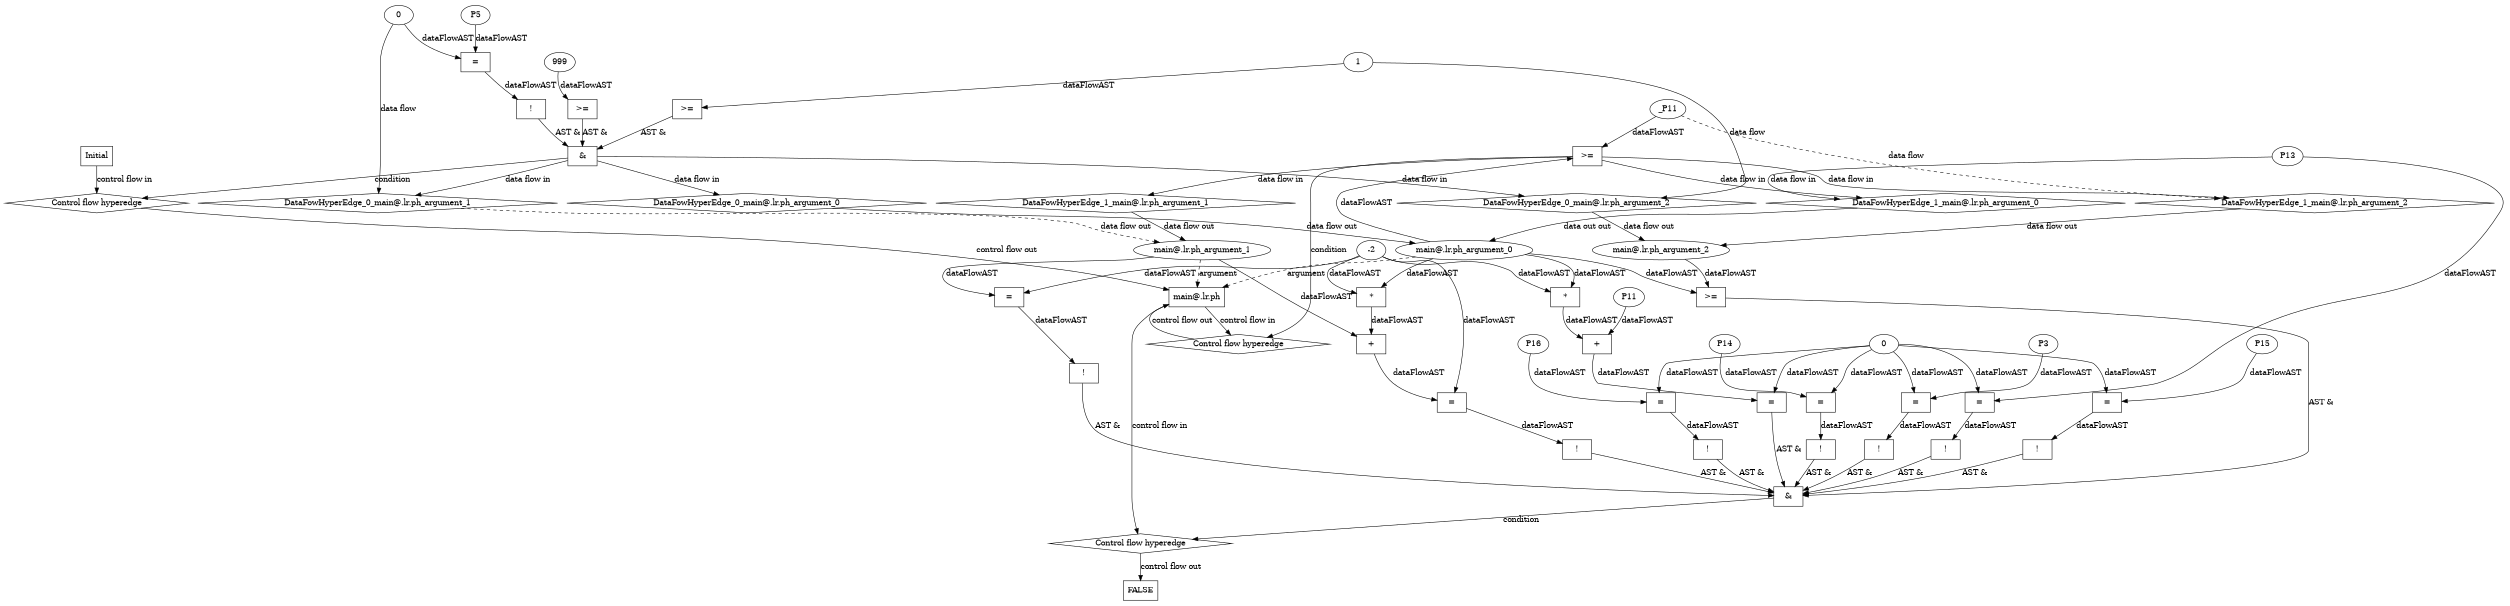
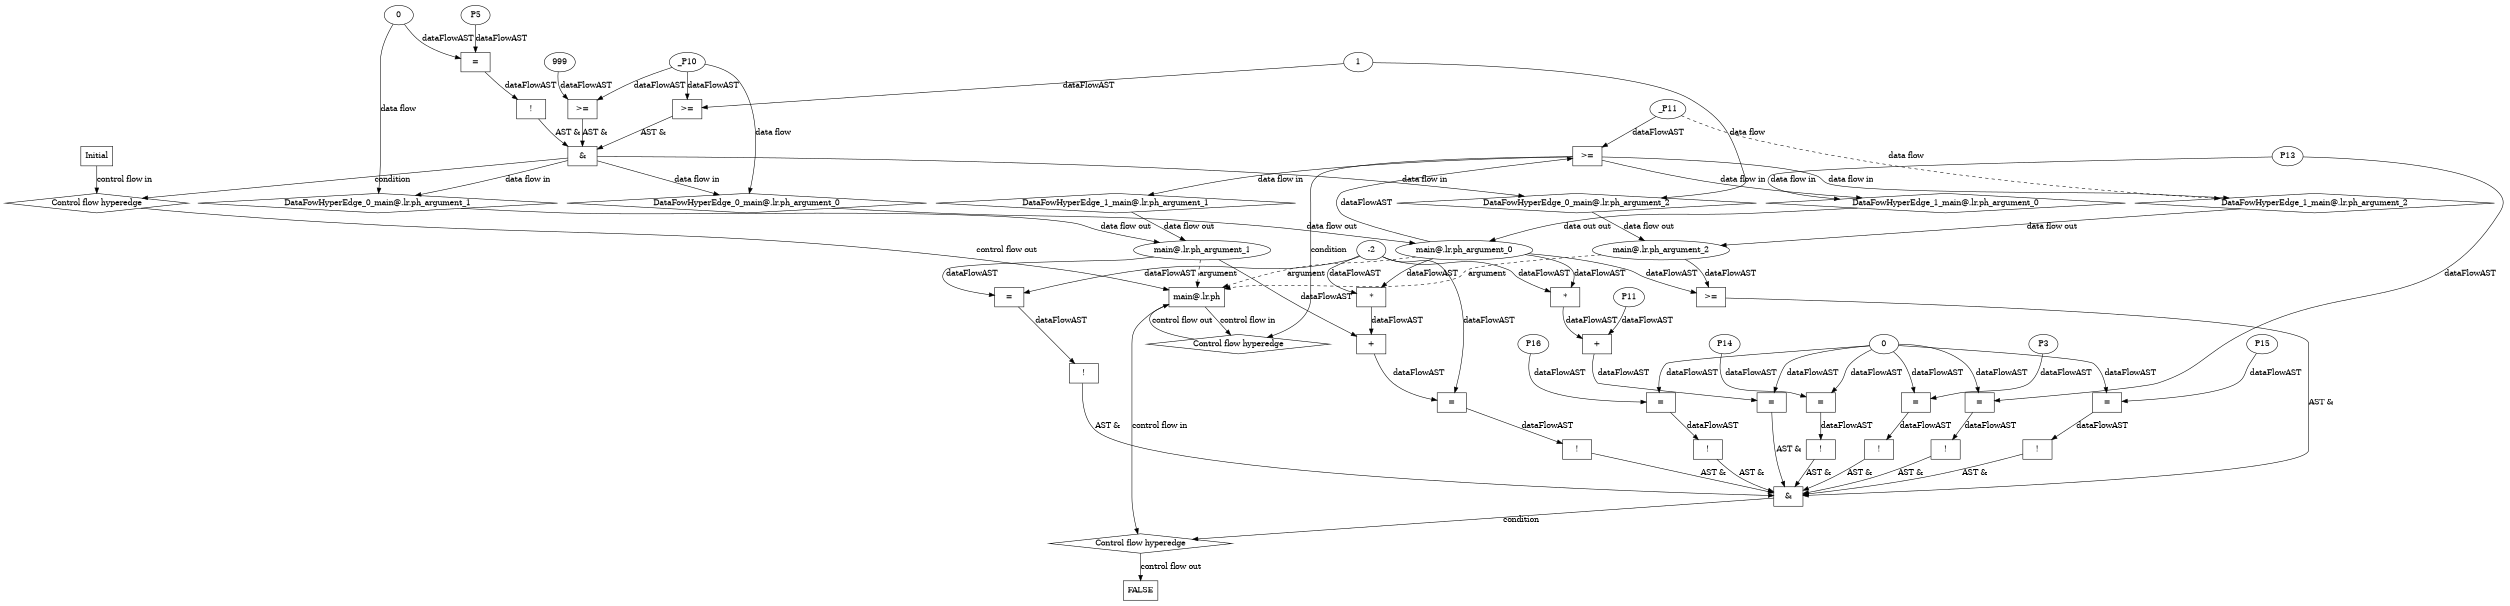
none -> (687, 62)
(809, 213) -> (809, 213)
none -> (1418, 285)
